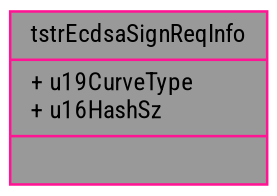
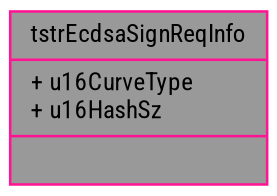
(112, 83) -> (112, 83)
